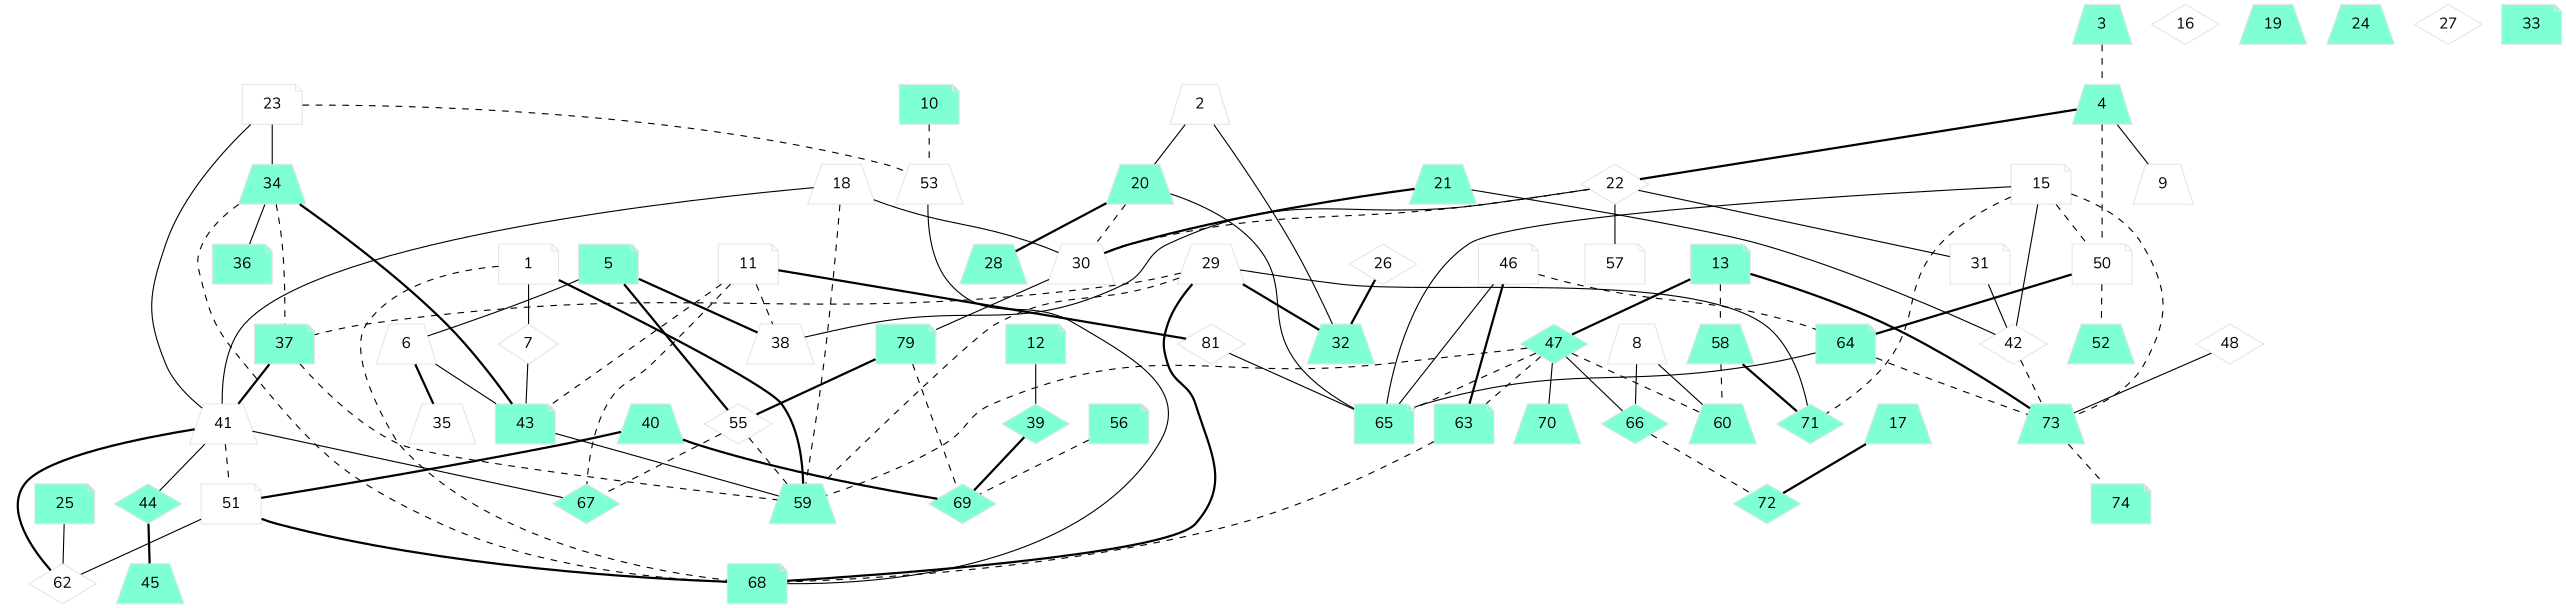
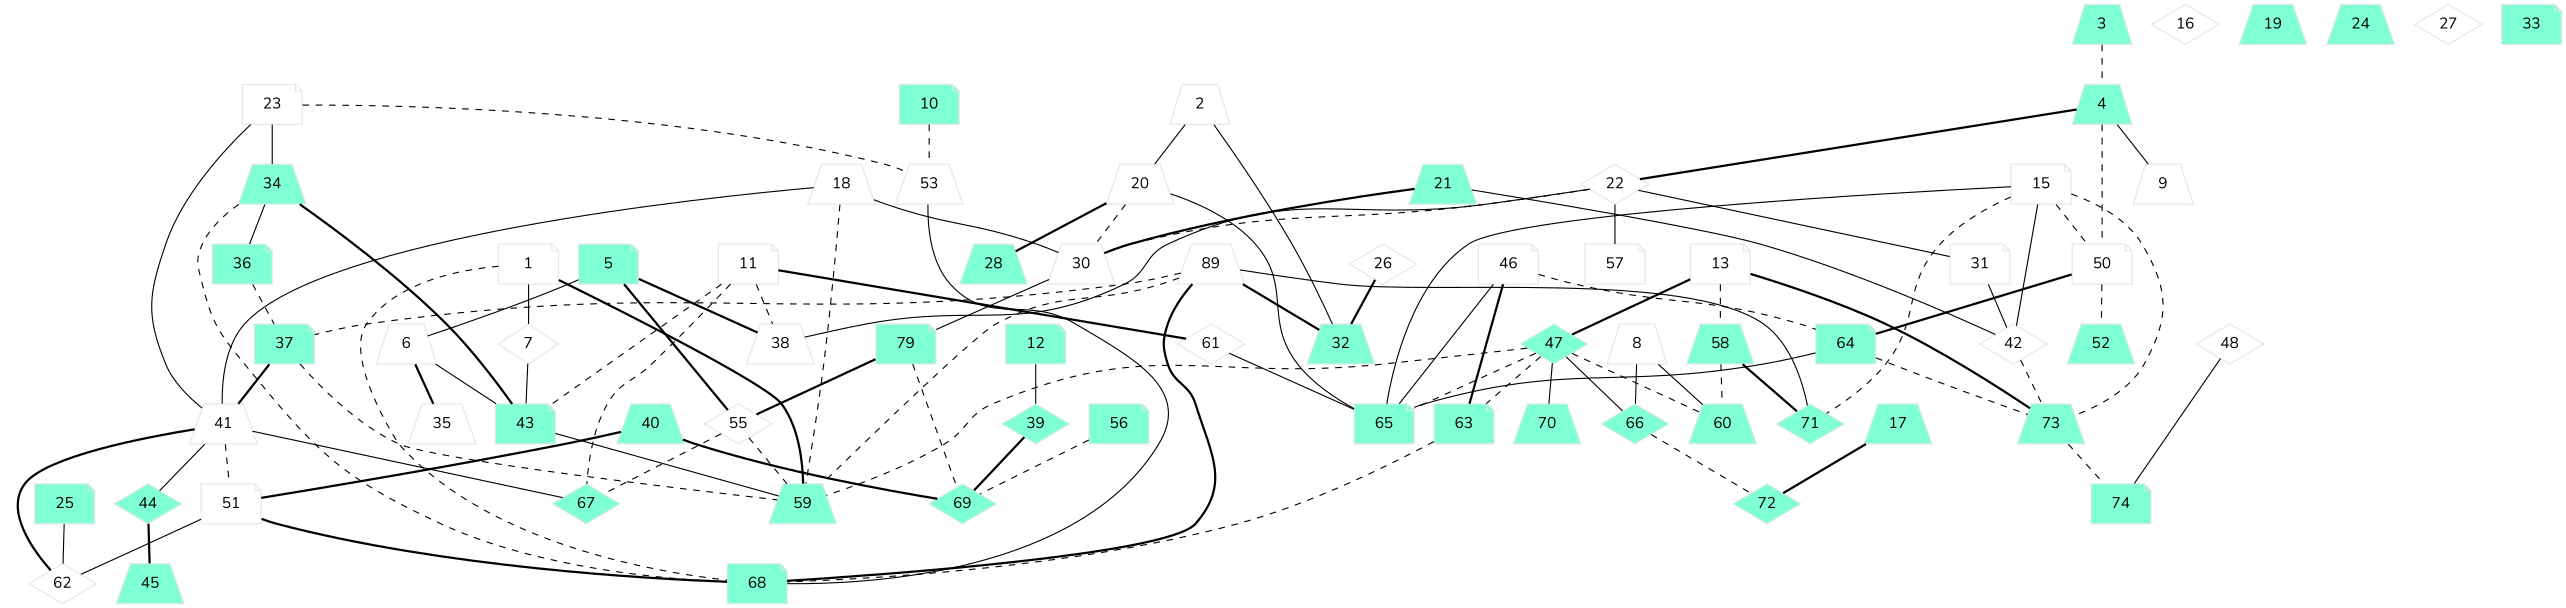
(1140, 184) -> (1140, 184)
(284, 264) -> (262, 302)
(1211, 264) -> (1211, 264)
(1720, 264) -> (1720, 264)
(1211, 344) -> (1211, 344)
(2143, 383) -> (2177, 421)
